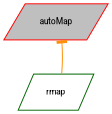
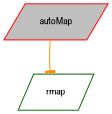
(62, 59) -> (50, 54)
